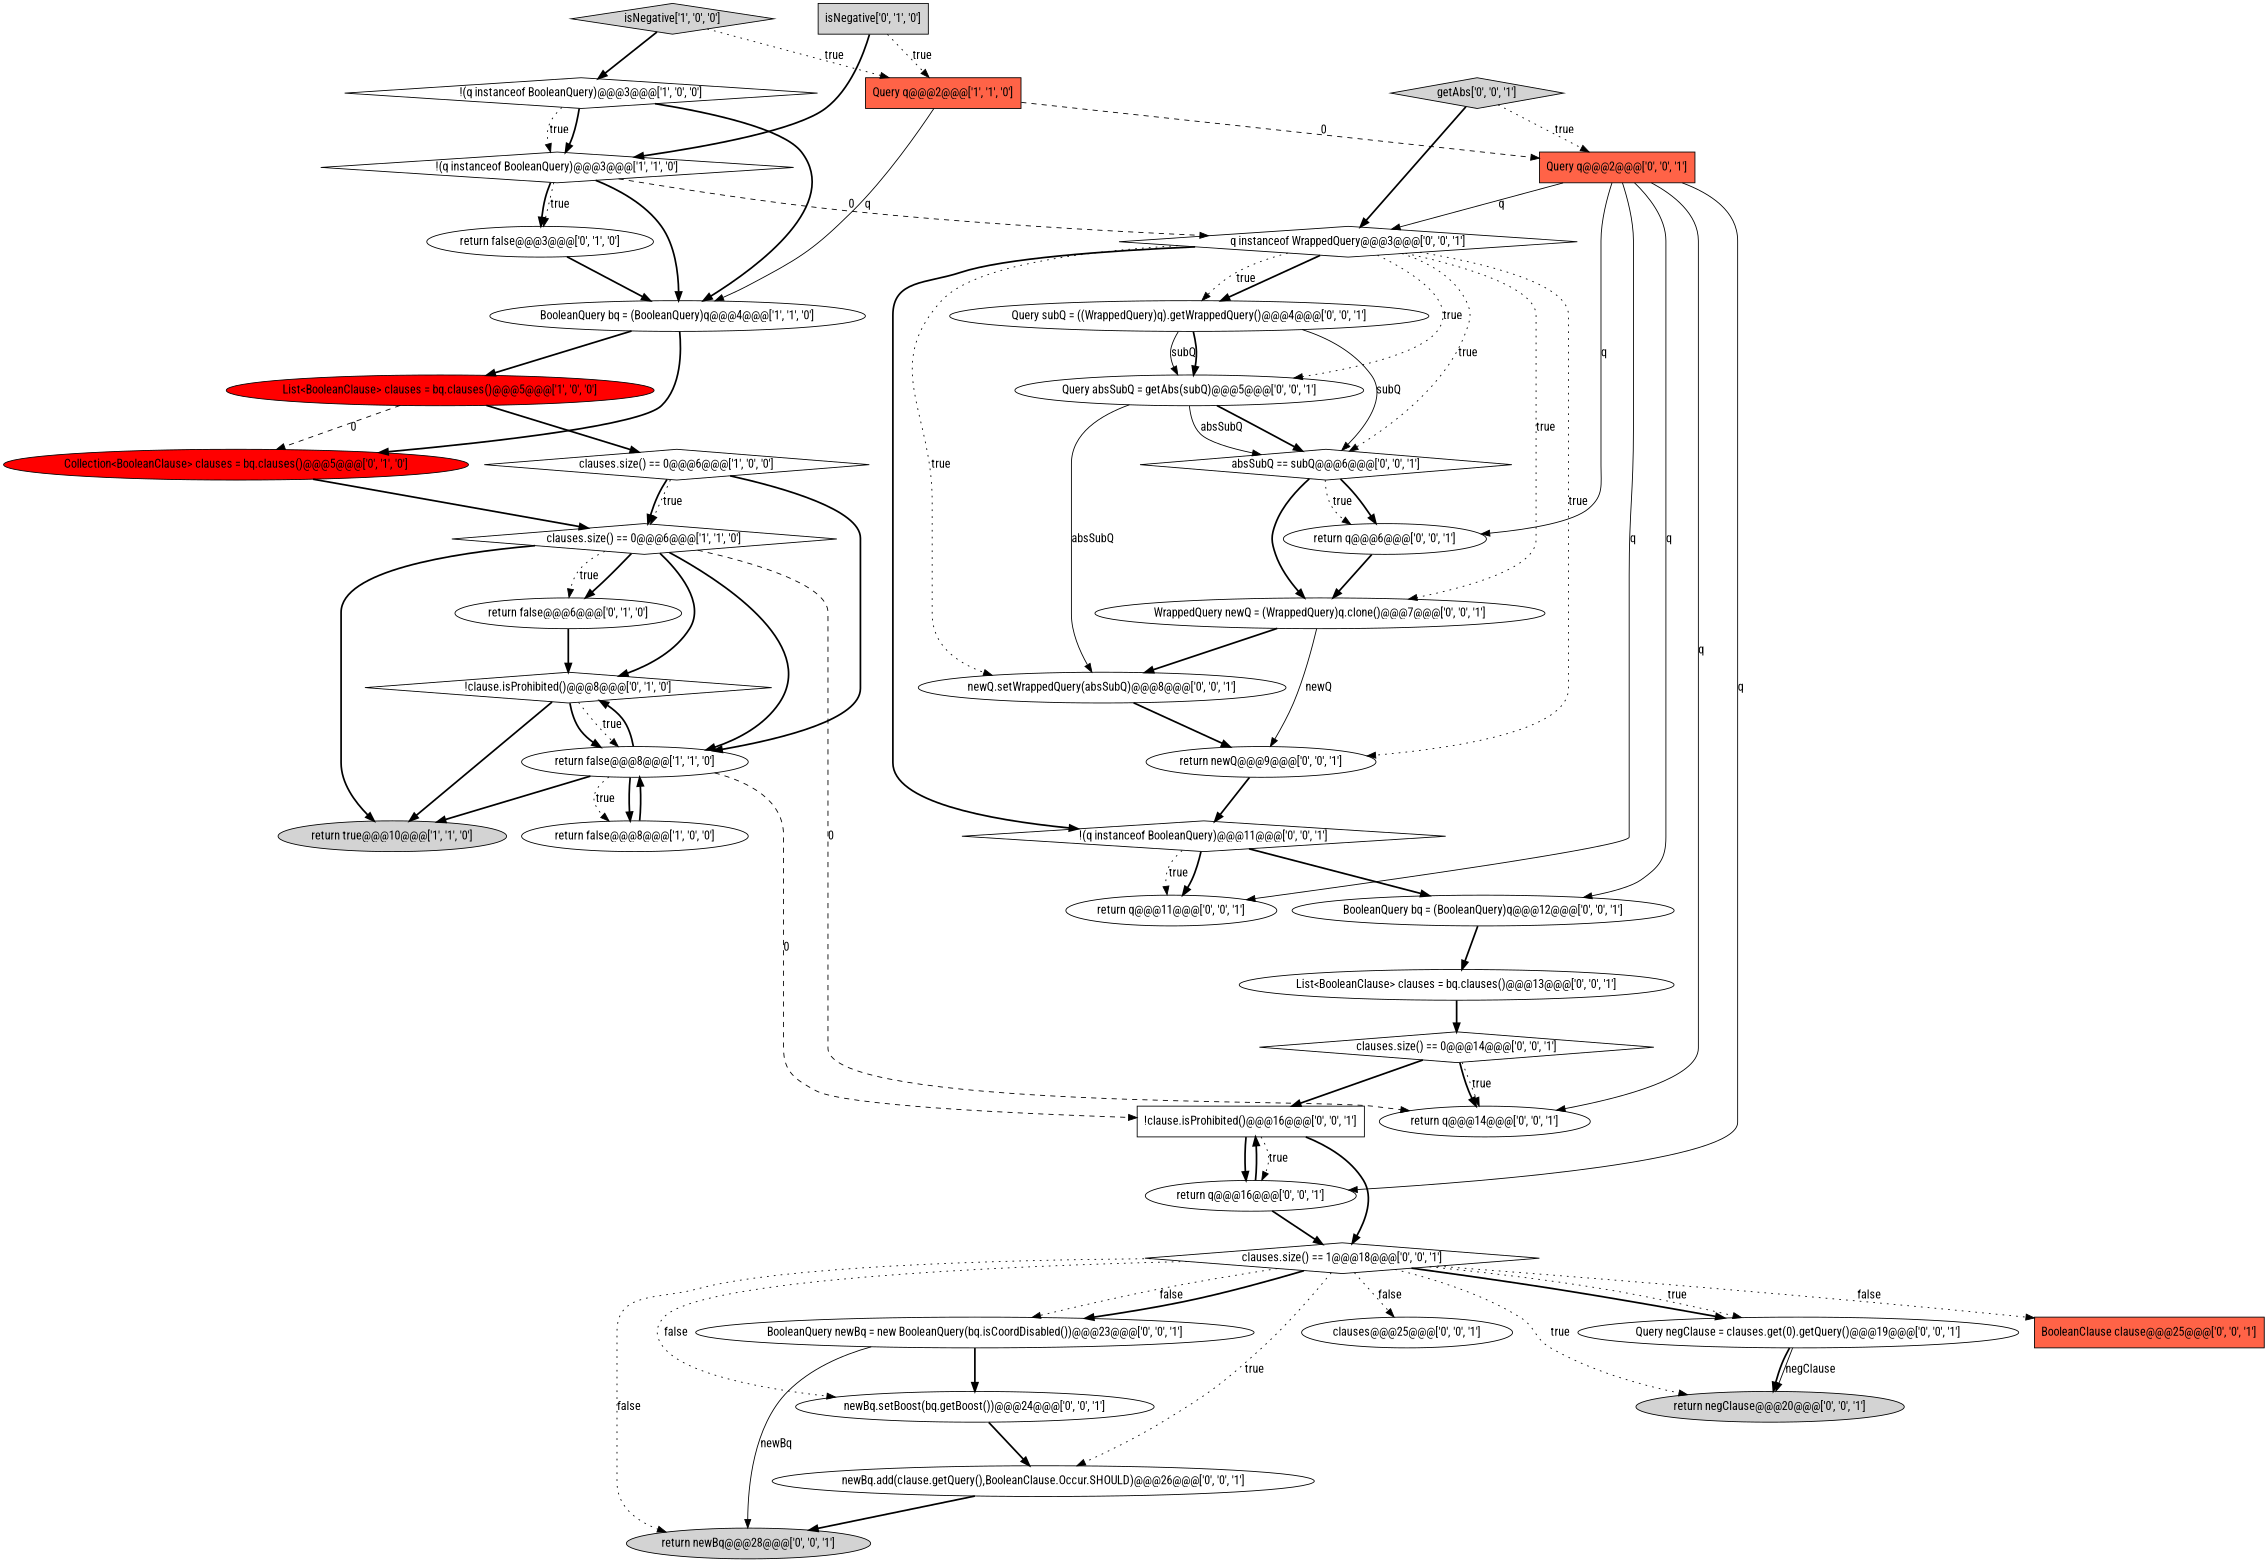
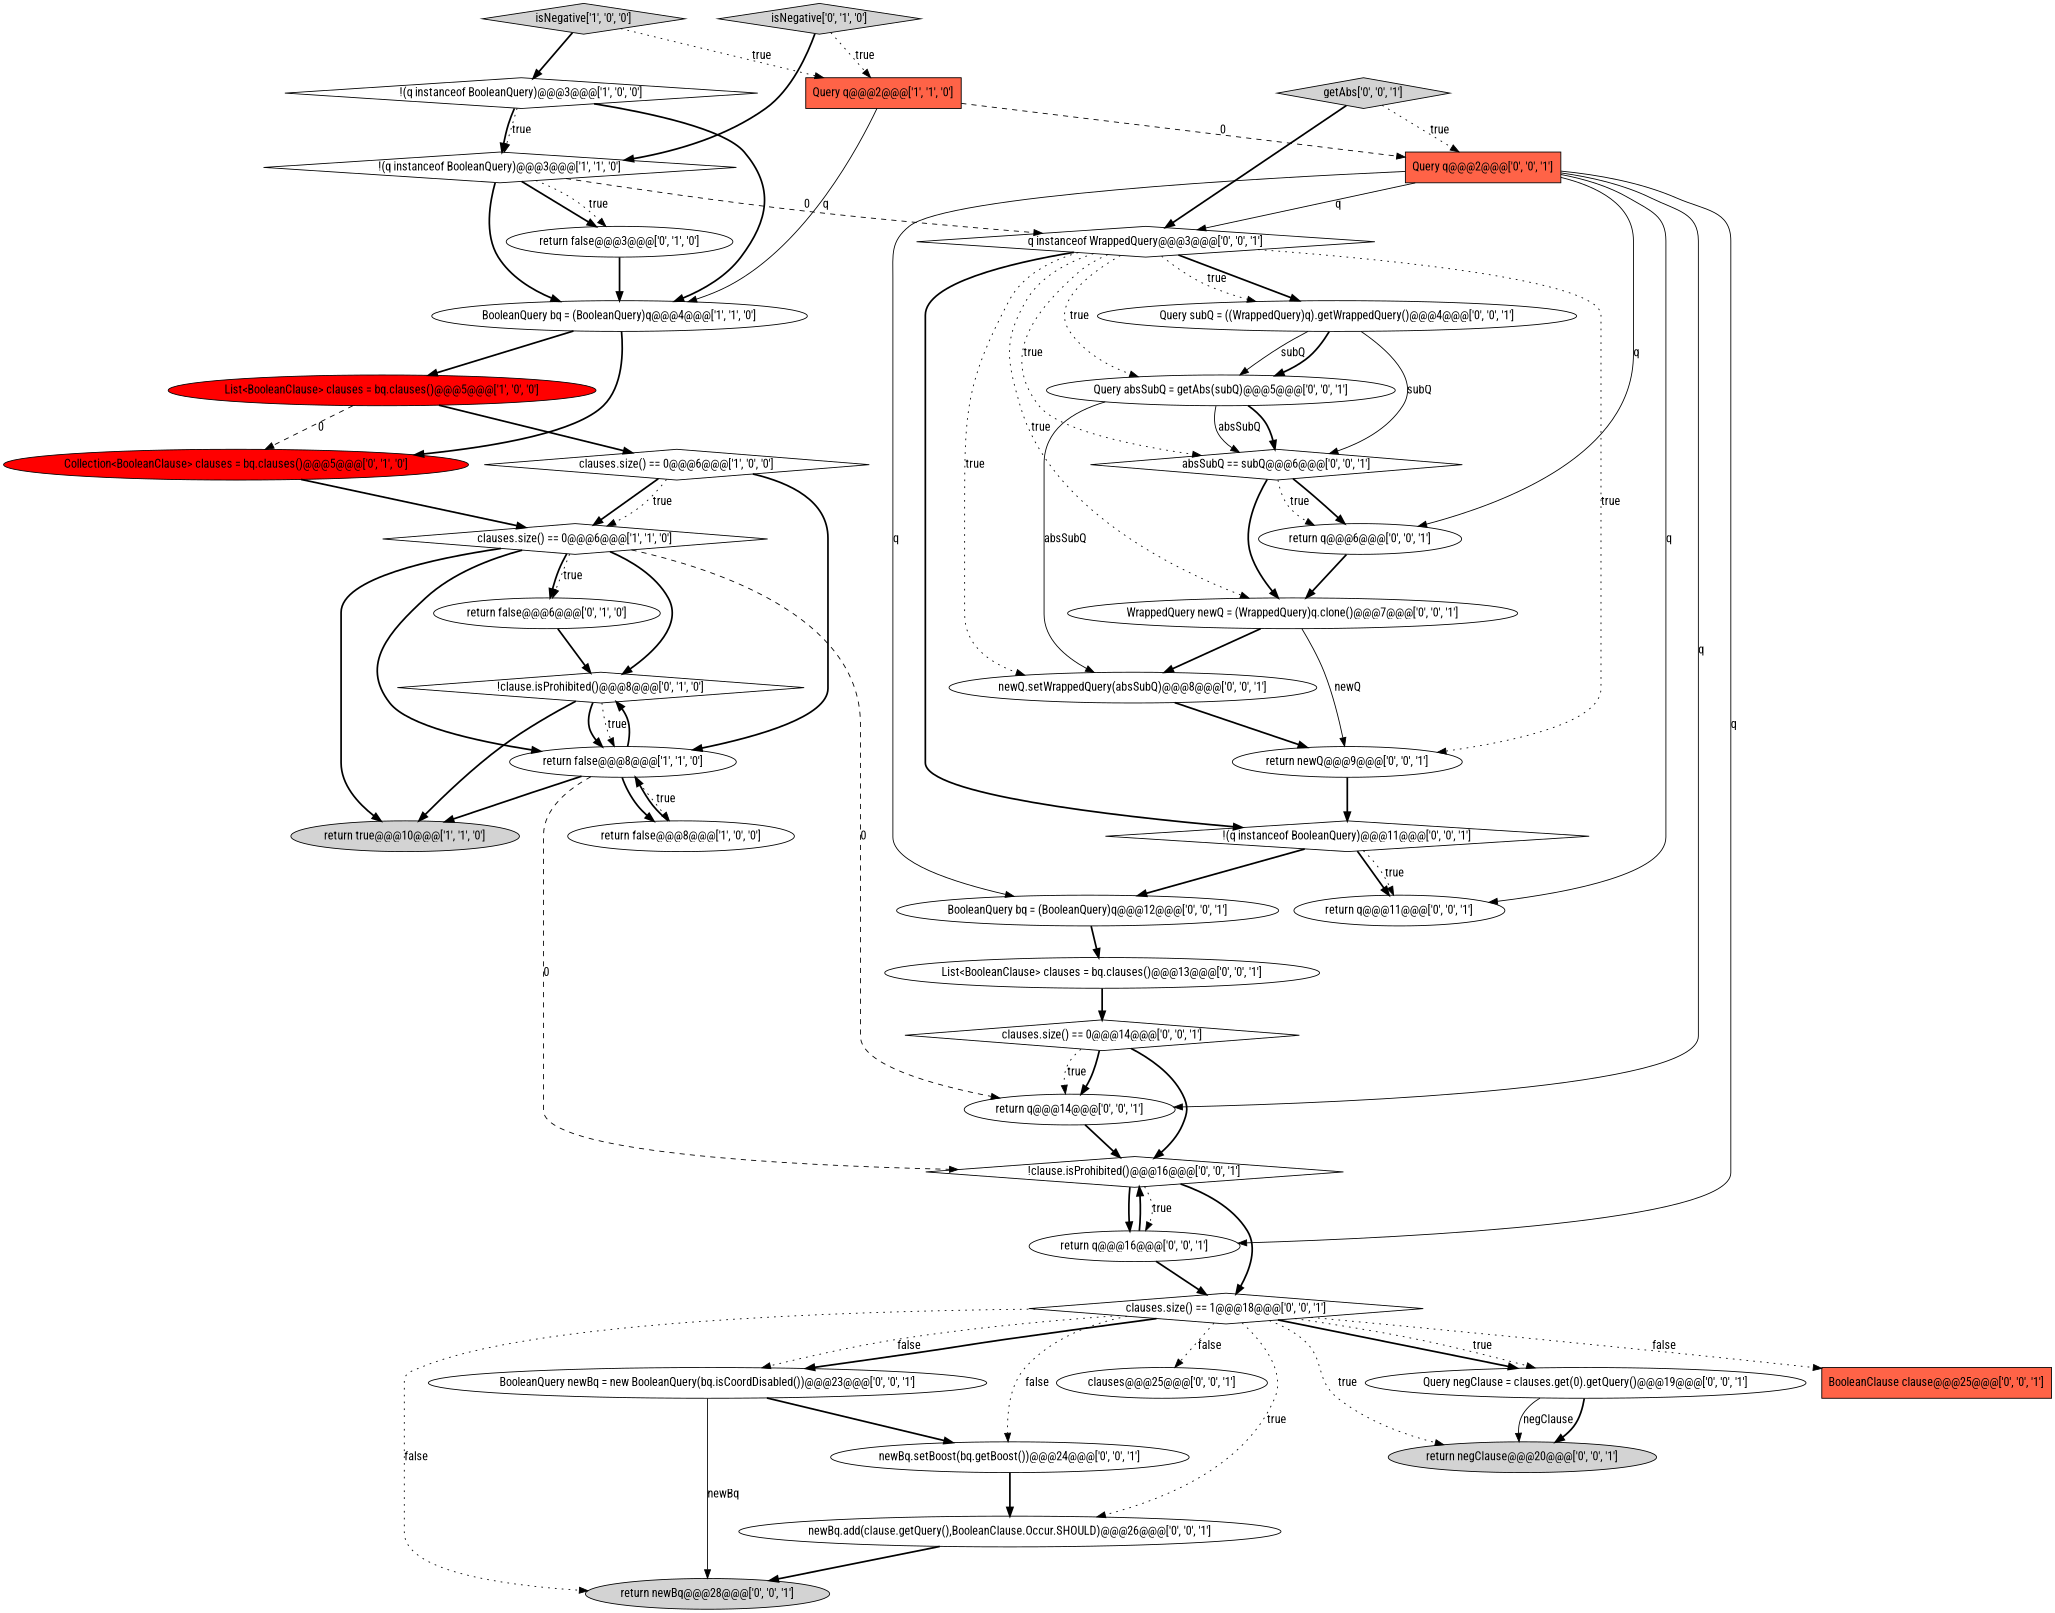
(873, 19) -> (819, 19)
(1251, 1122) -> (1135, 1172)
none -> (1099, 1138)
